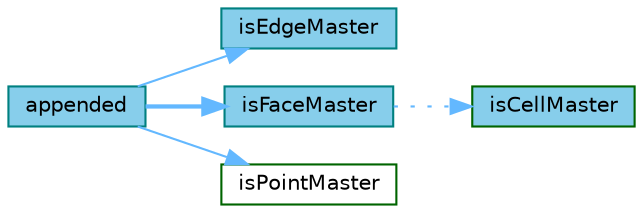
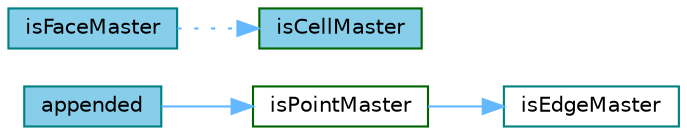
(309, 28) -> (591, 106)
(182, 71) -> (455, 106)
(174, 106) -> none
